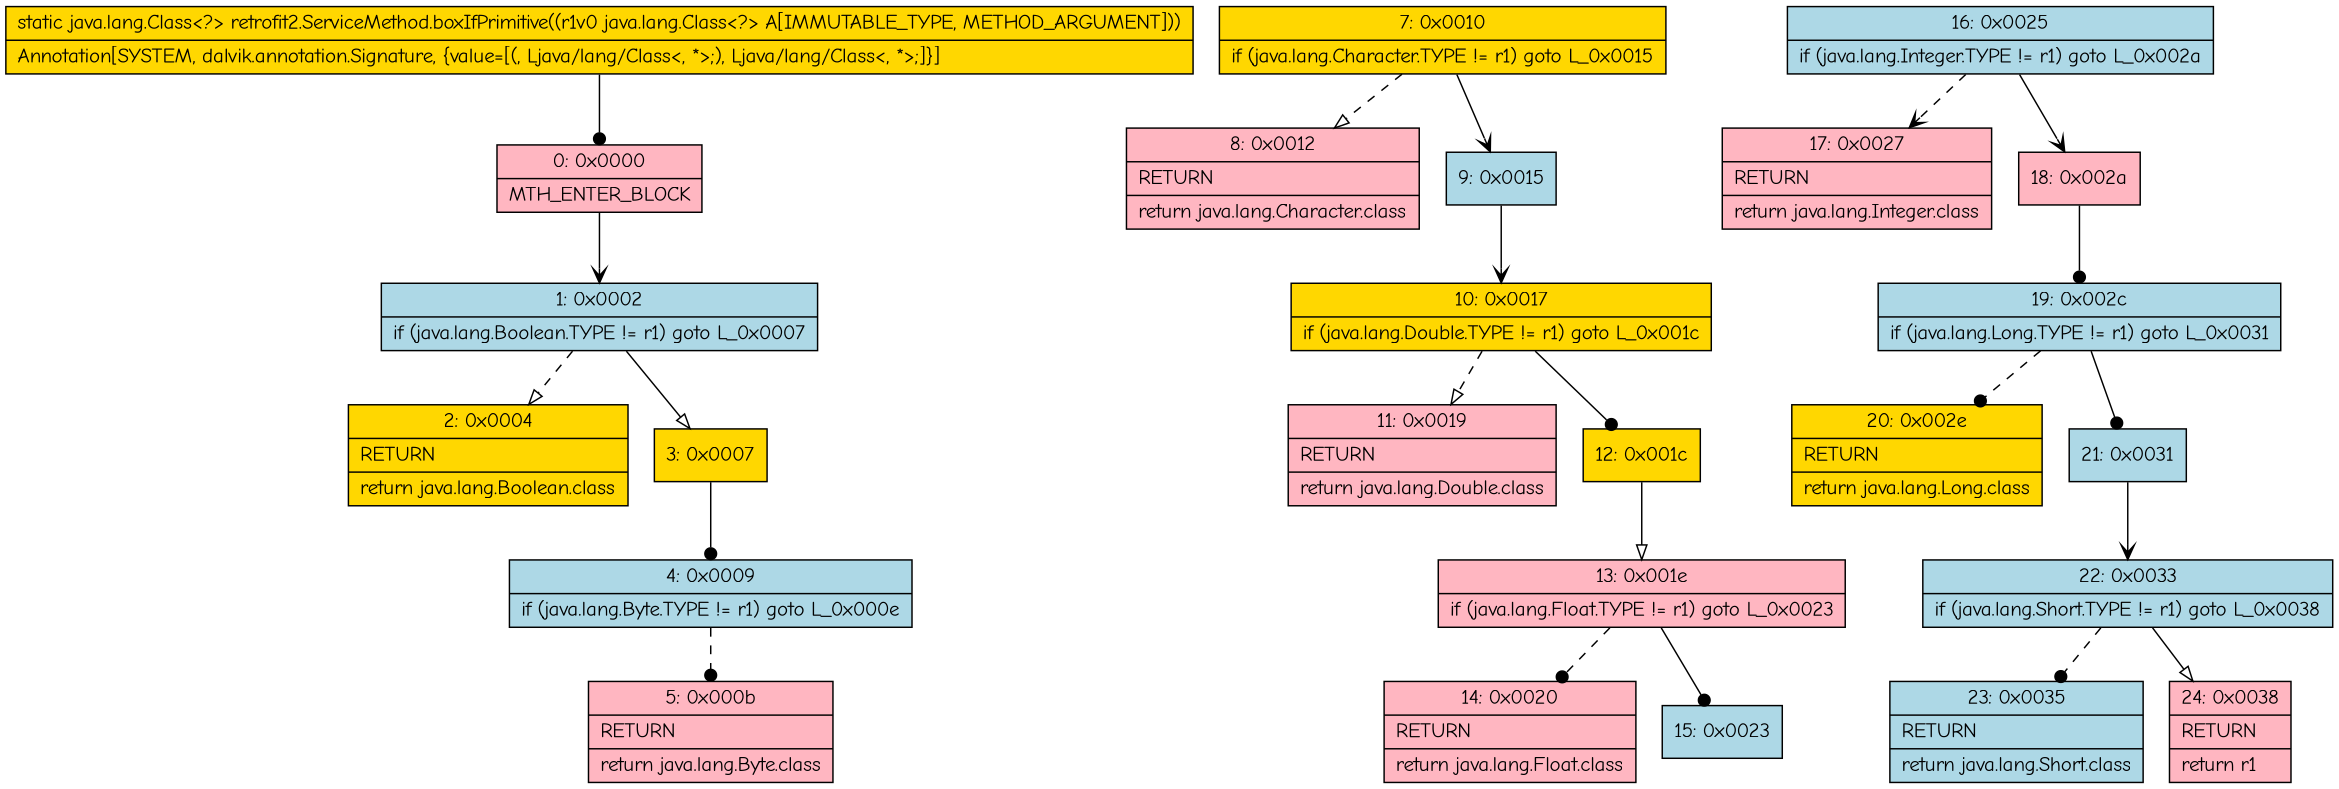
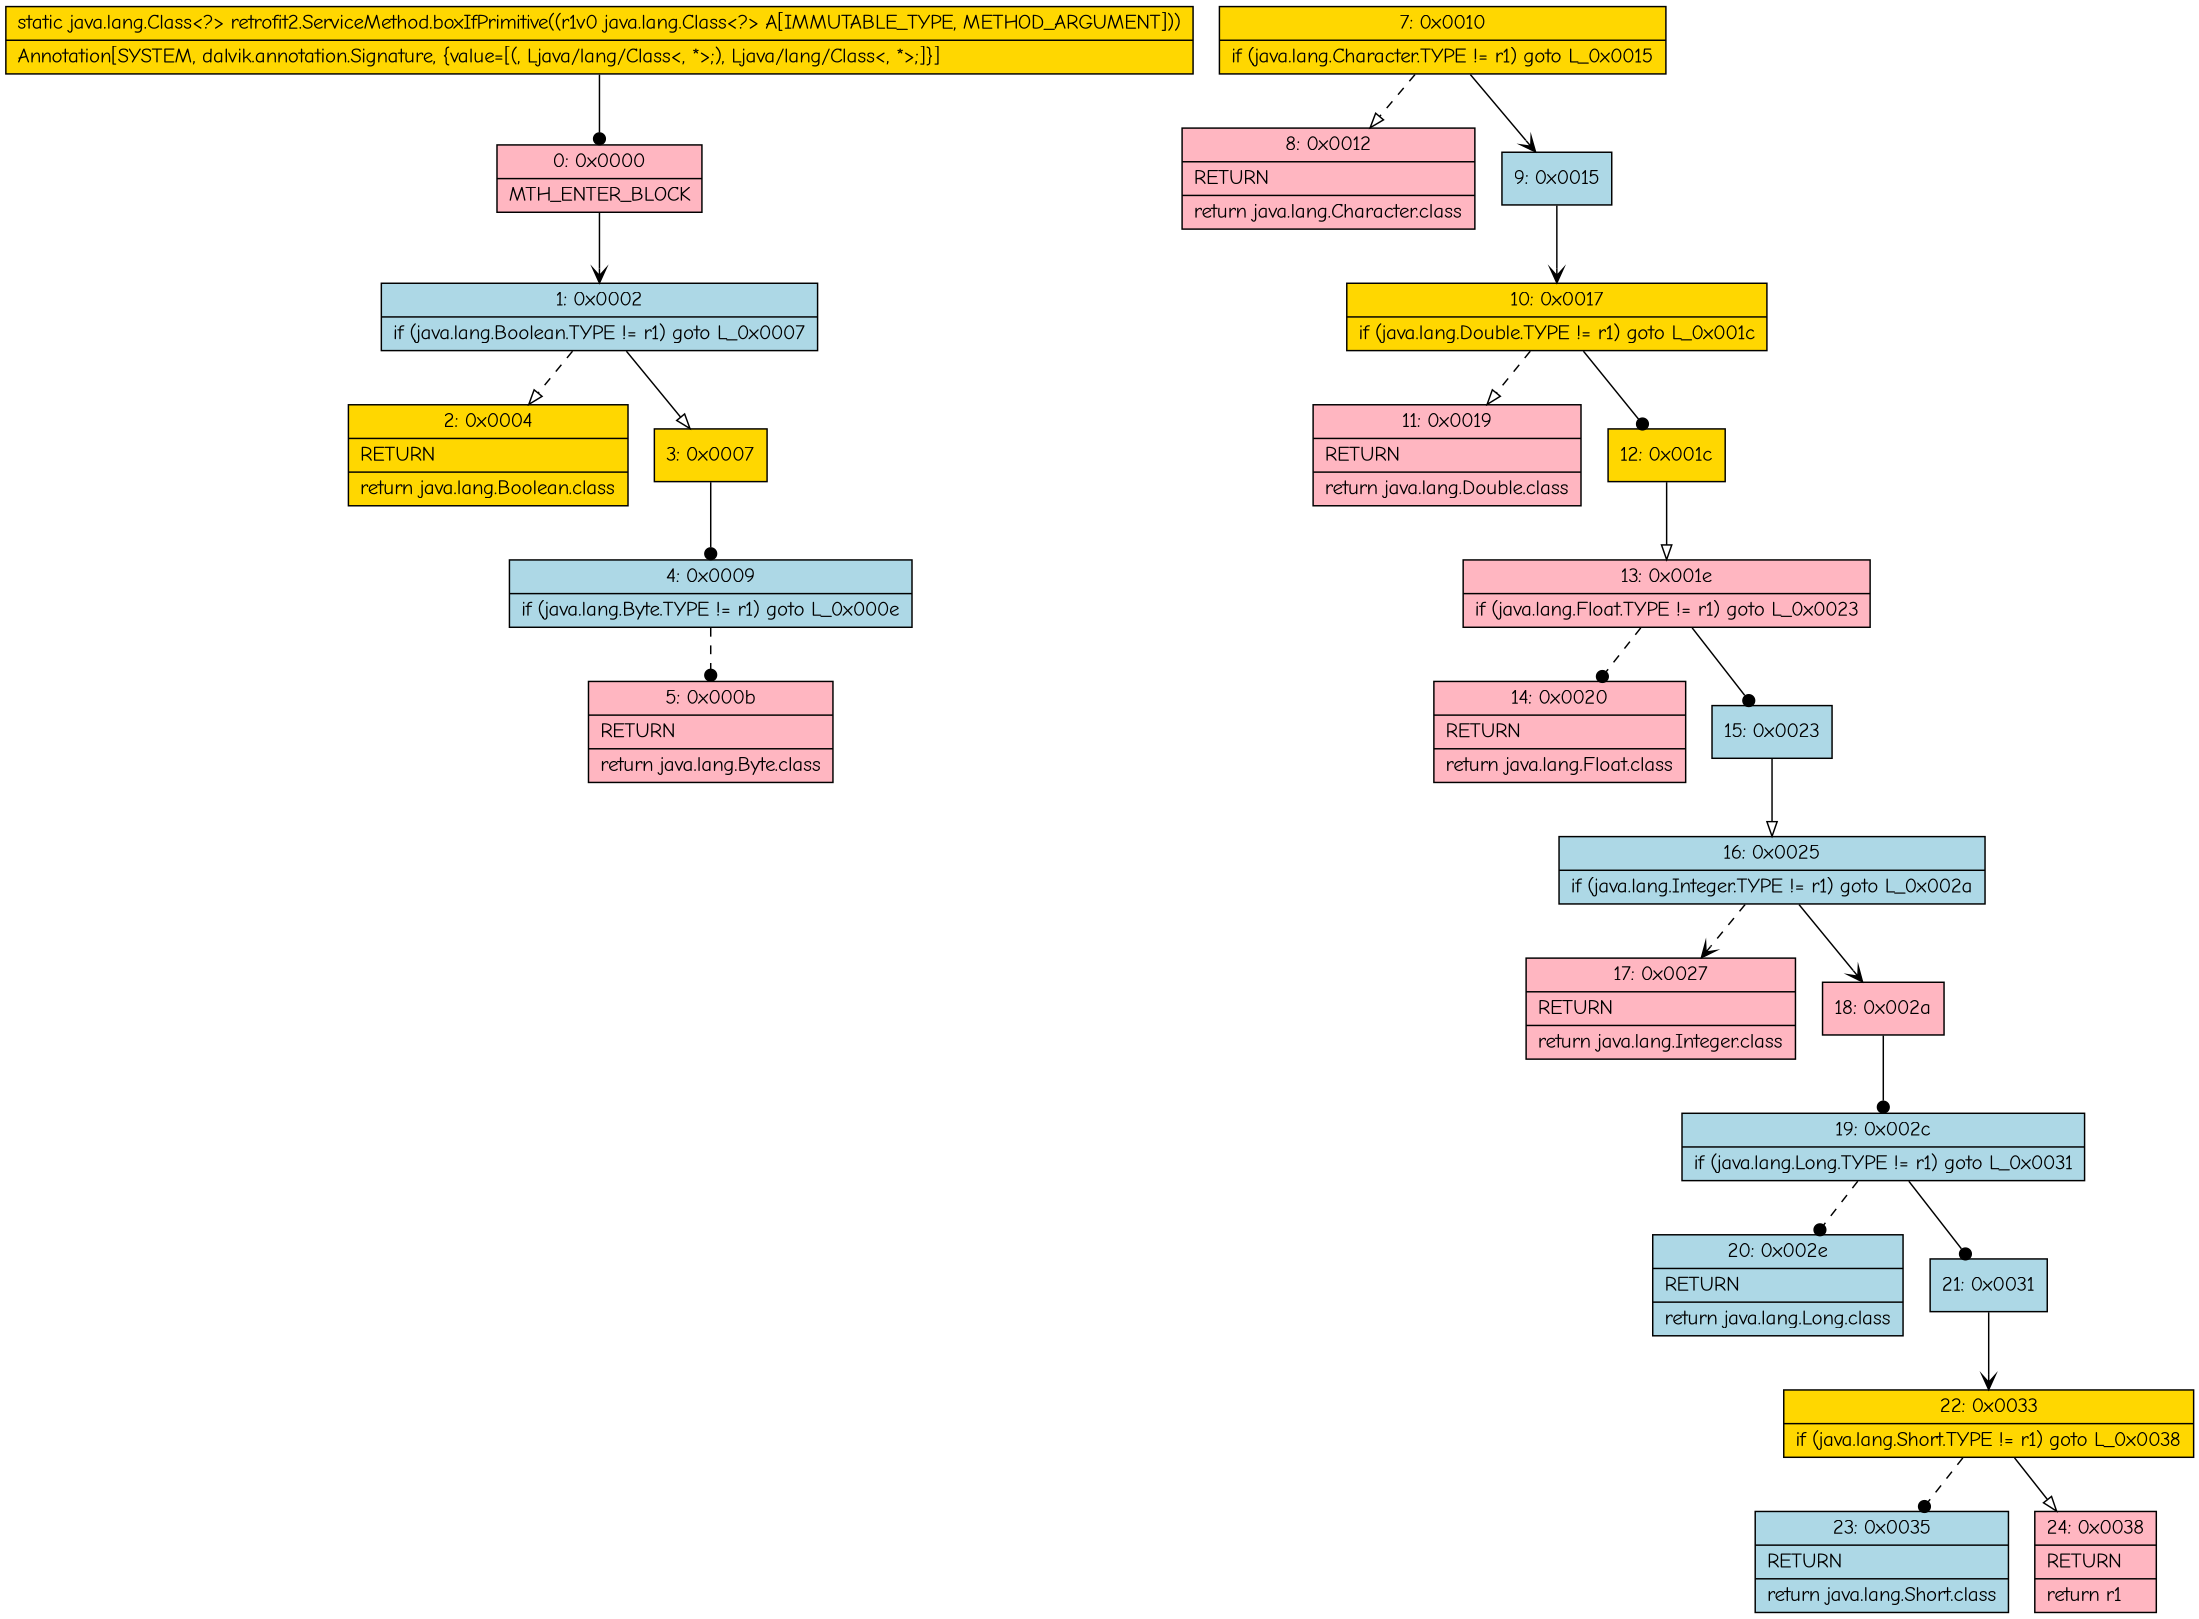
(1917, 455) -> (1778, 1285)
(2128, 594) -> (1989, 1424)
none -> (1772, 790)
